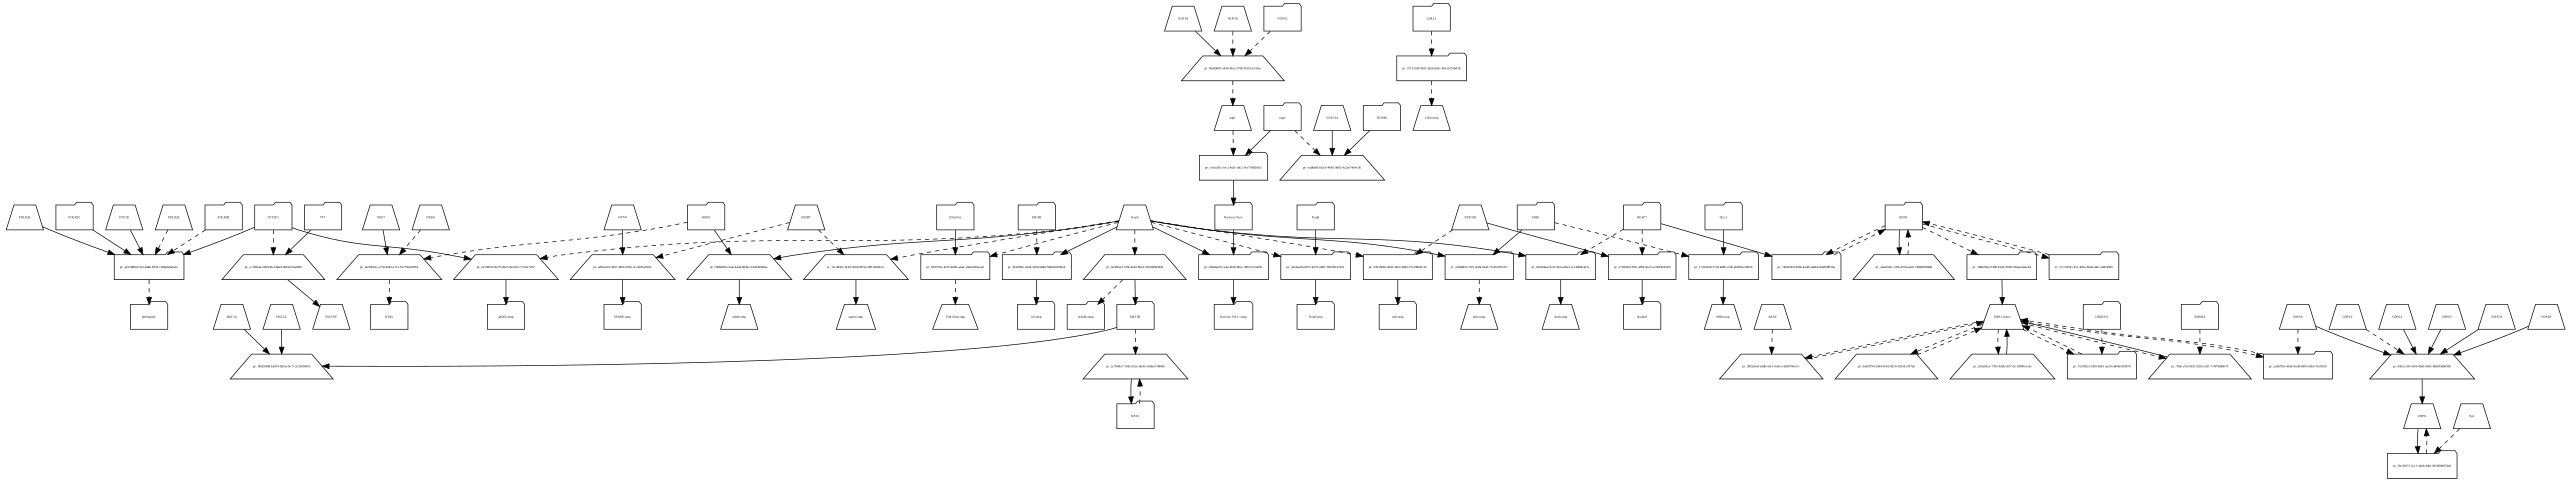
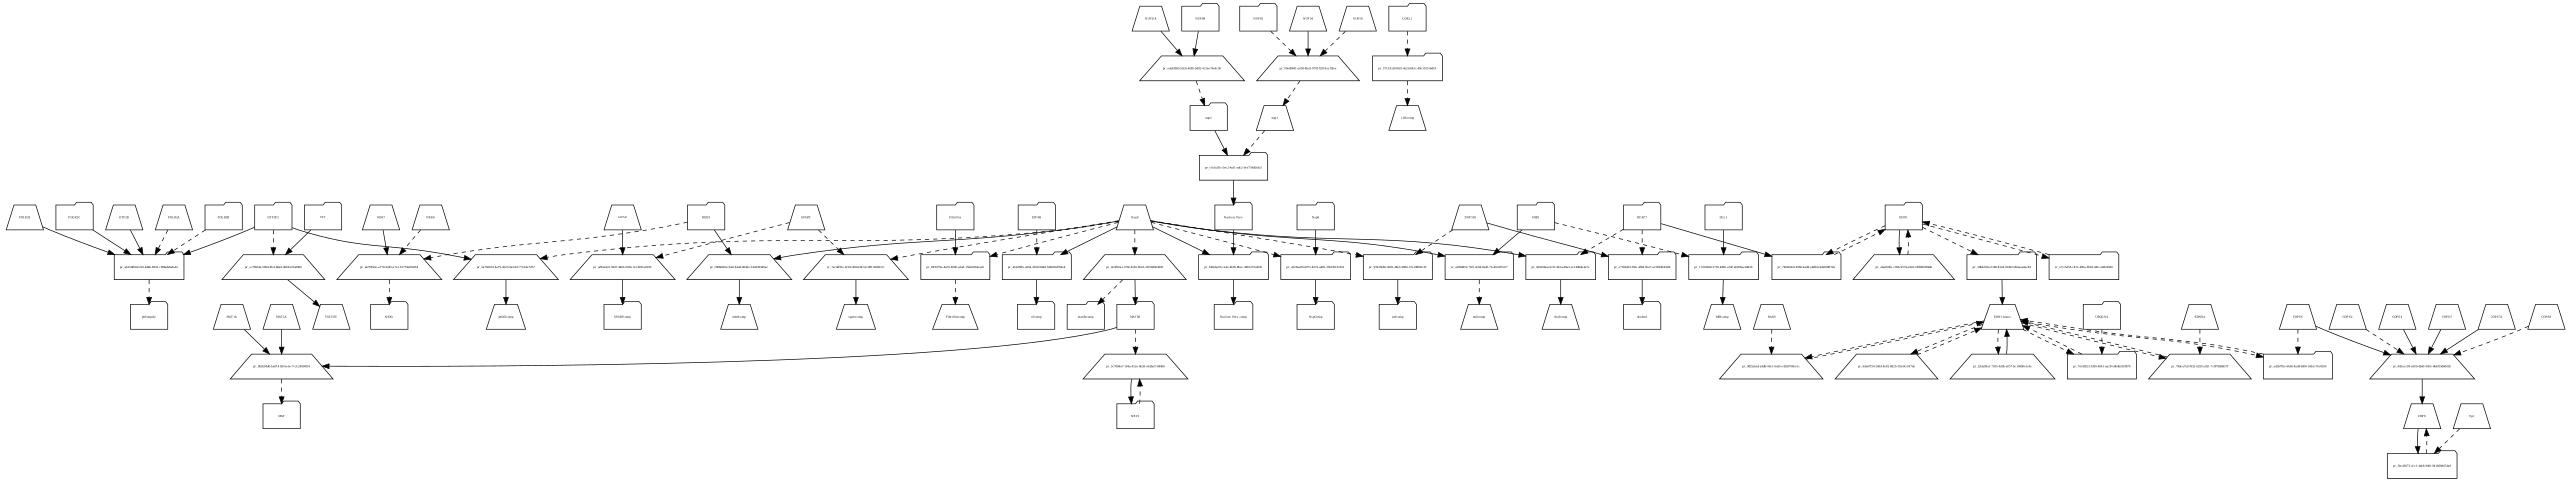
(1305, 140) -> (1199, 90)
(506, 317) -> (506, 317)
(2200, 317) -> (2200, 317)
(2098, 340) -> (2098, 340)
(2495, 340) -> (2495, 340)
none -> (282, 416)
